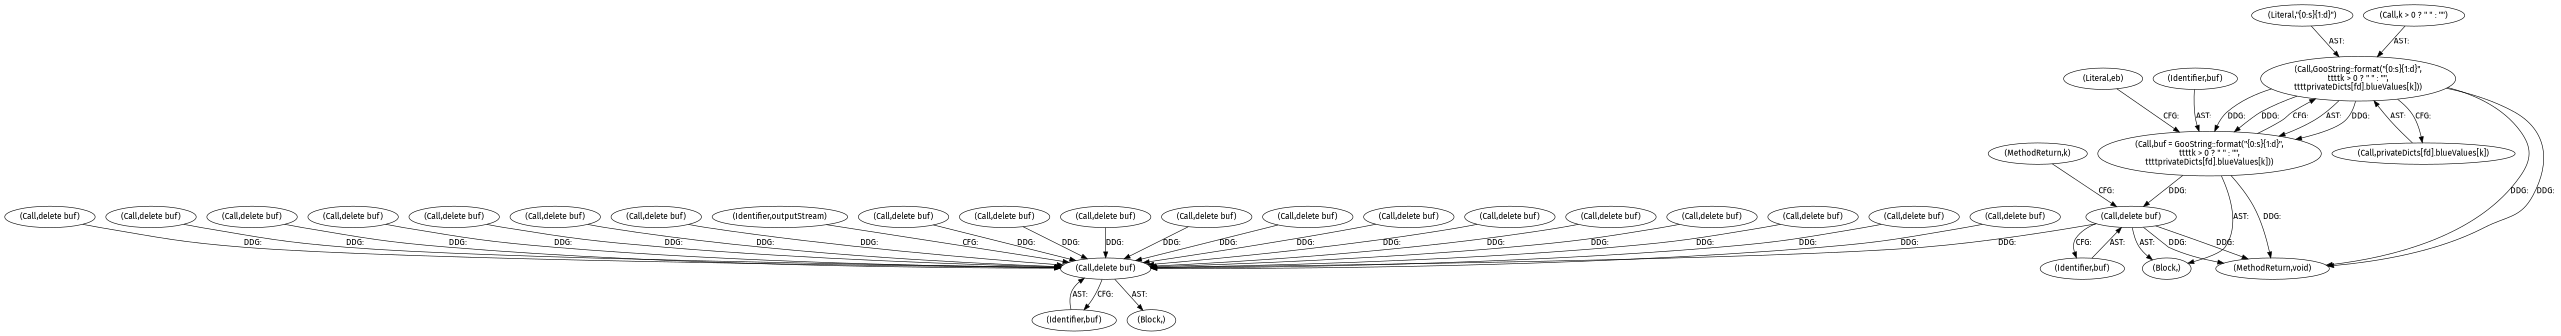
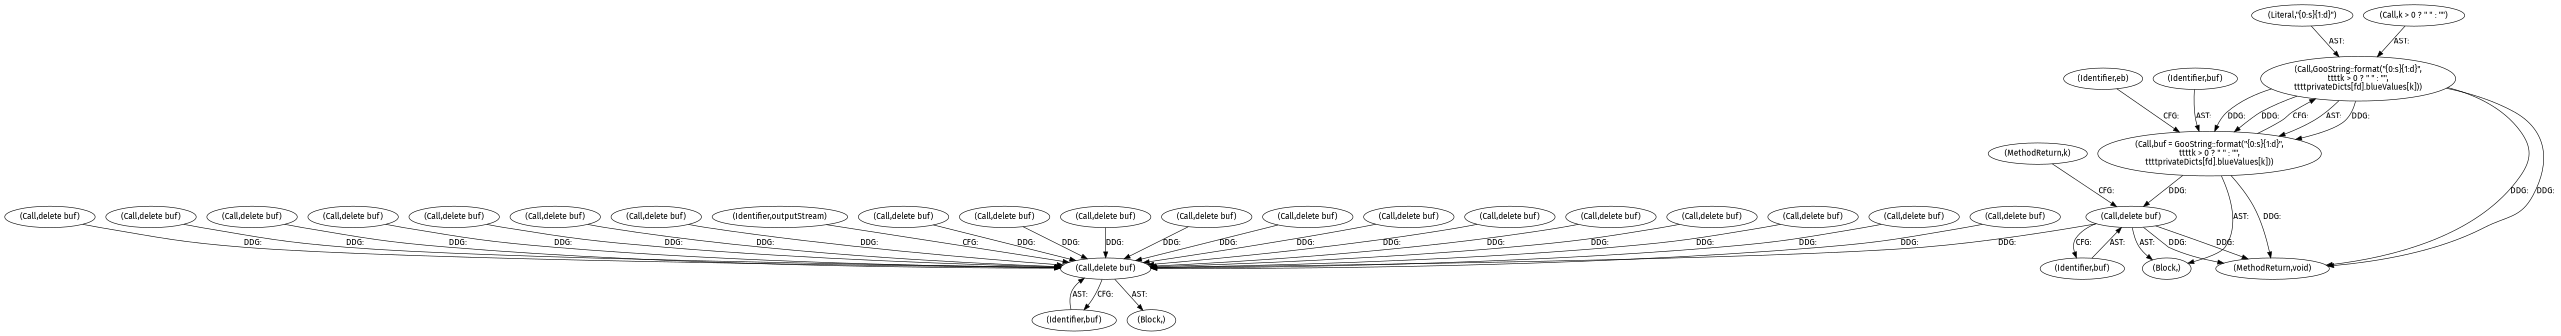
(2103, 79) -> (2103, 79)
(2424, 154) -> none
